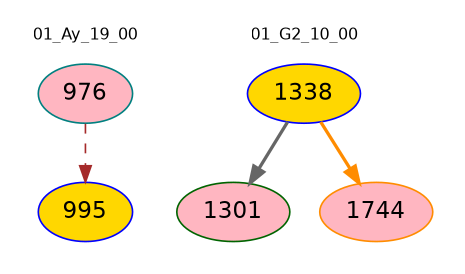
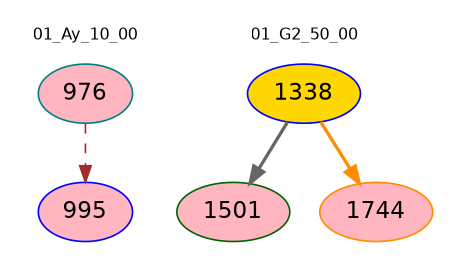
(85, 35) -> (85, 35)
(305, 35) -> (305, 35)
(85, 212) -> (85, 212)
(233, 212) -> (233, 212)
